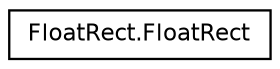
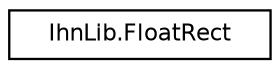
(140, 35) -> (140, 35)
